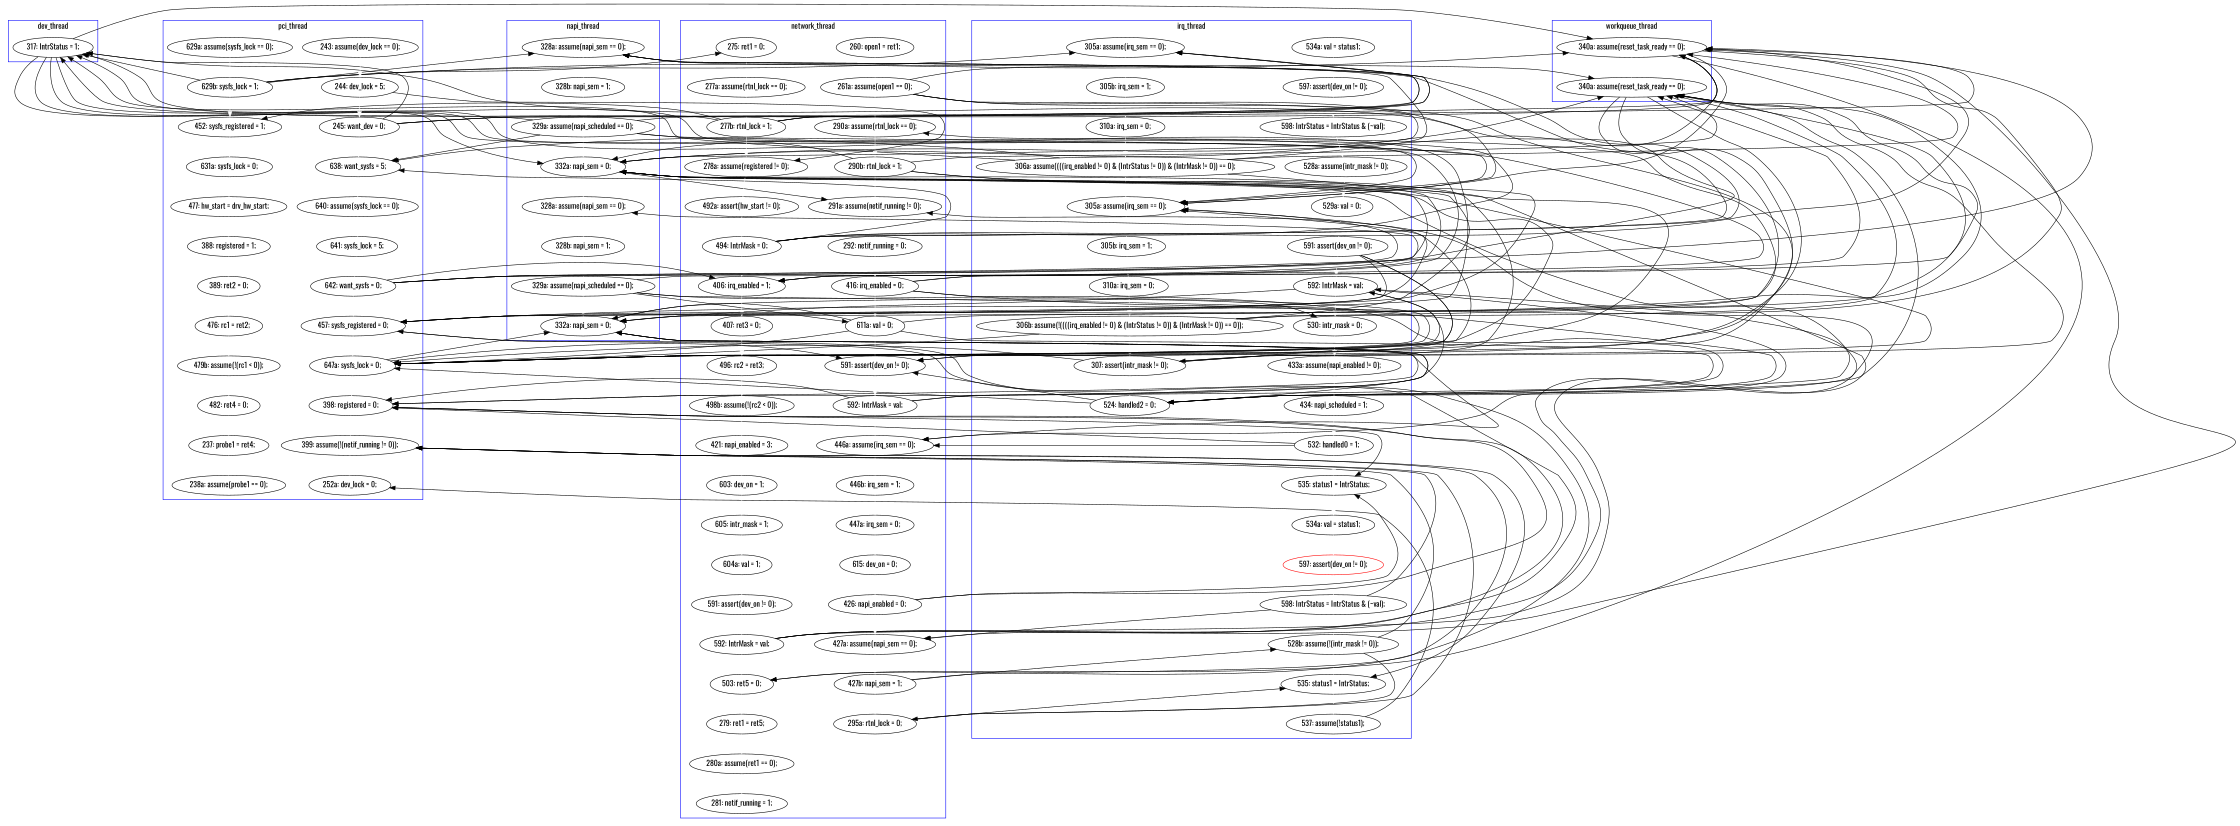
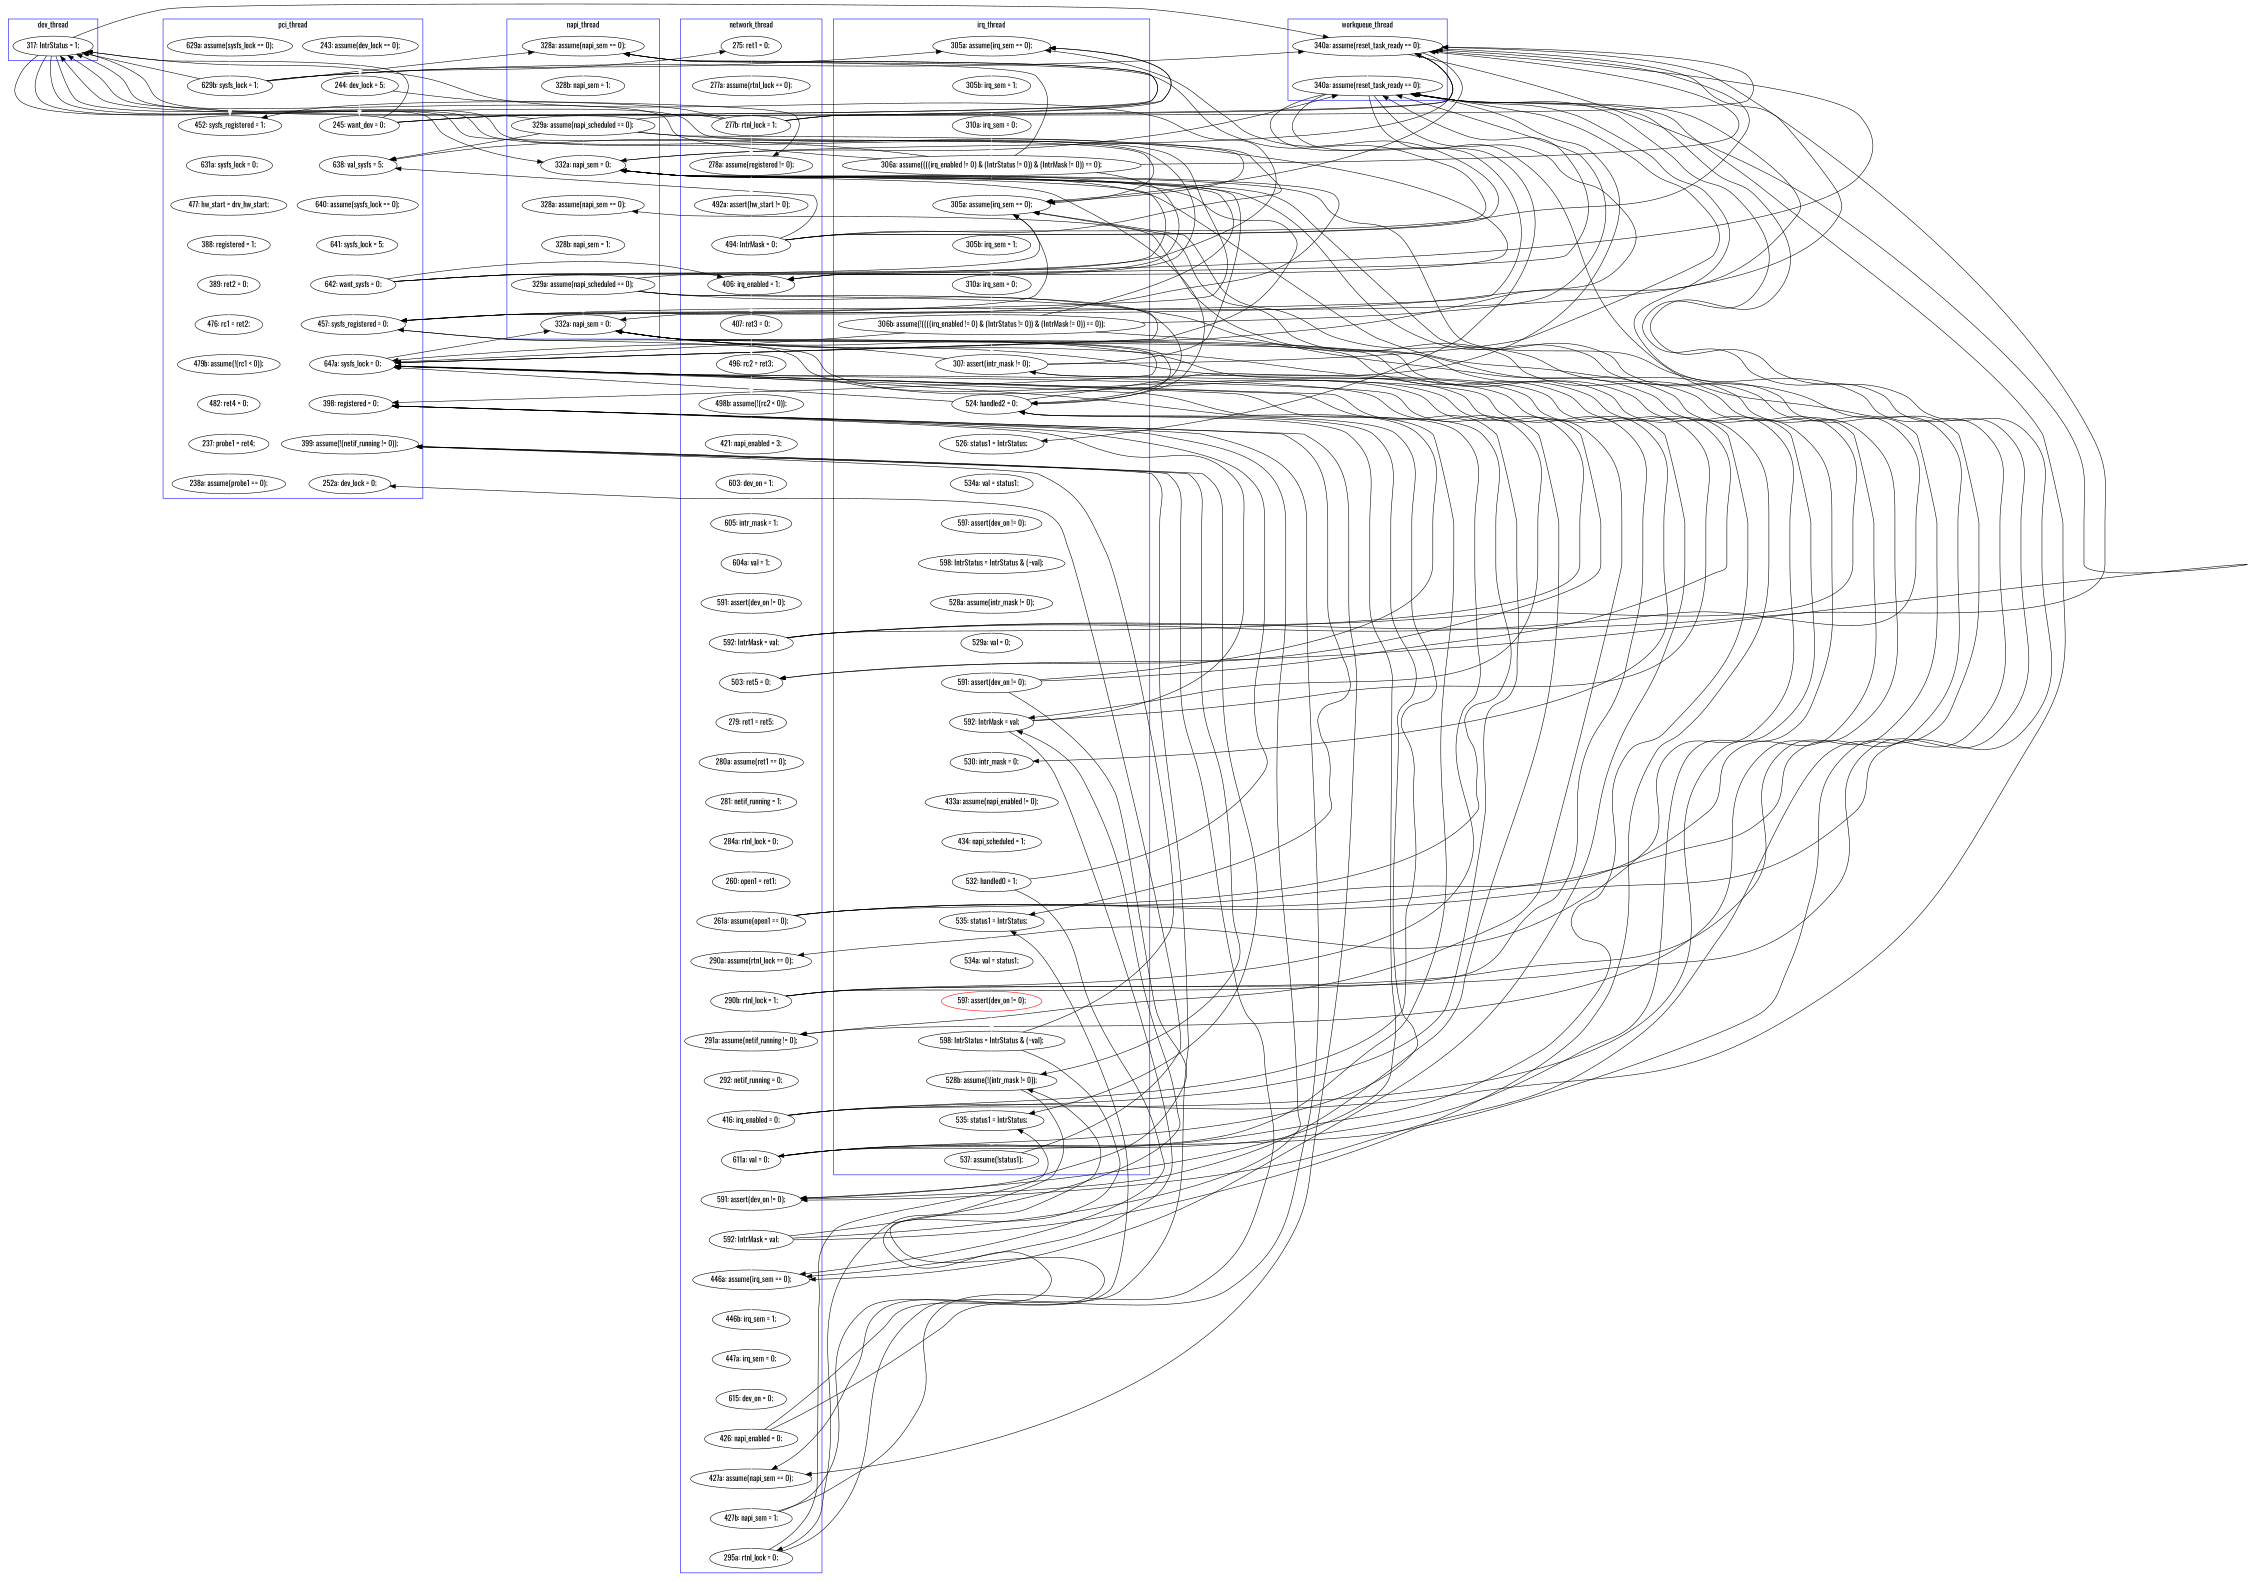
(358, 167) -> (358, 166)
none -> (992, 444)
(1006, 460) -> (1198, 484)
none -> (751, 842)
